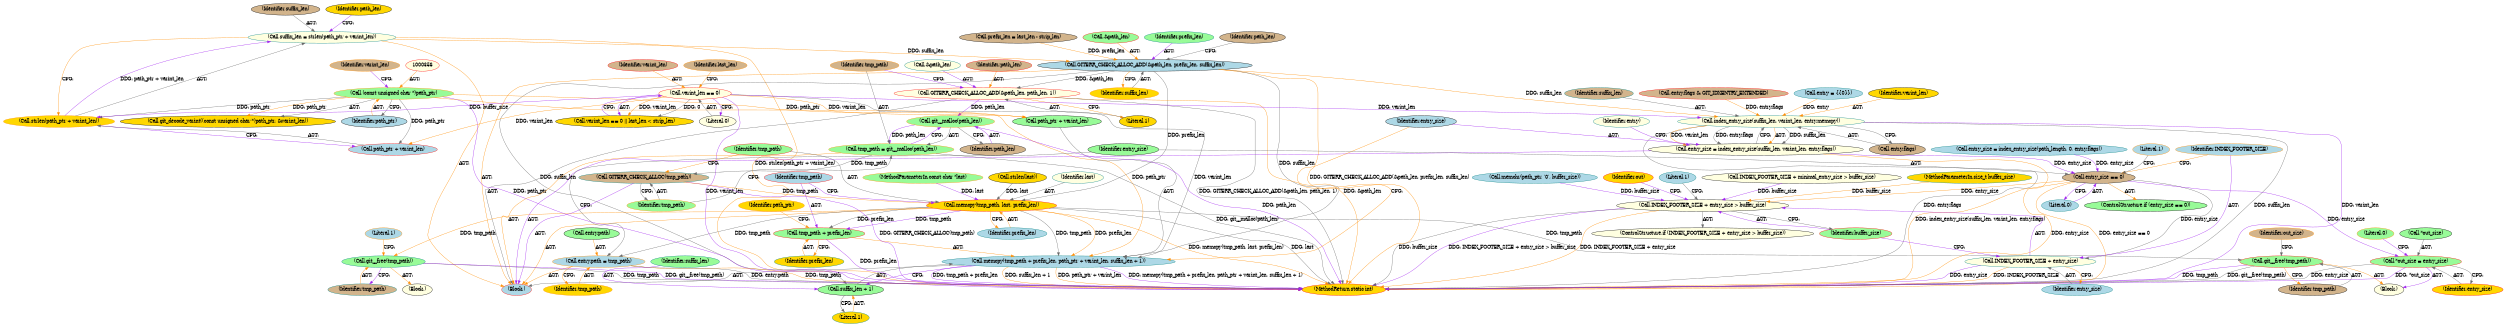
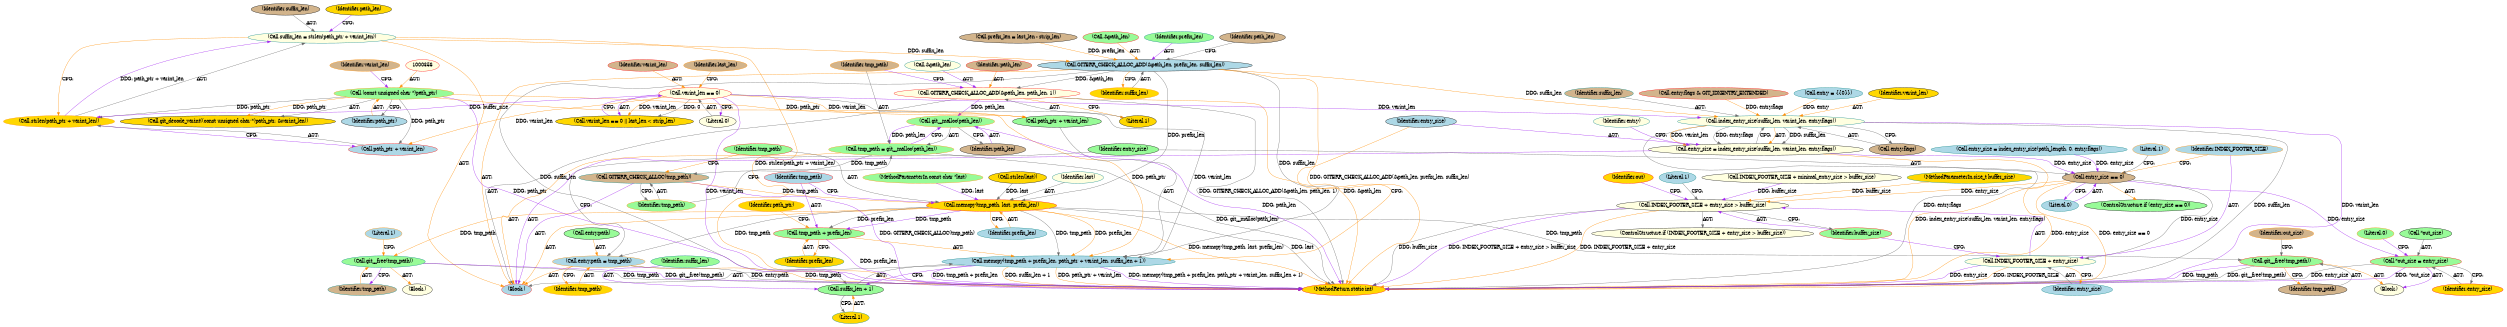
(1771, 121) -> (1771, 121)
(1535, 178) -> none
